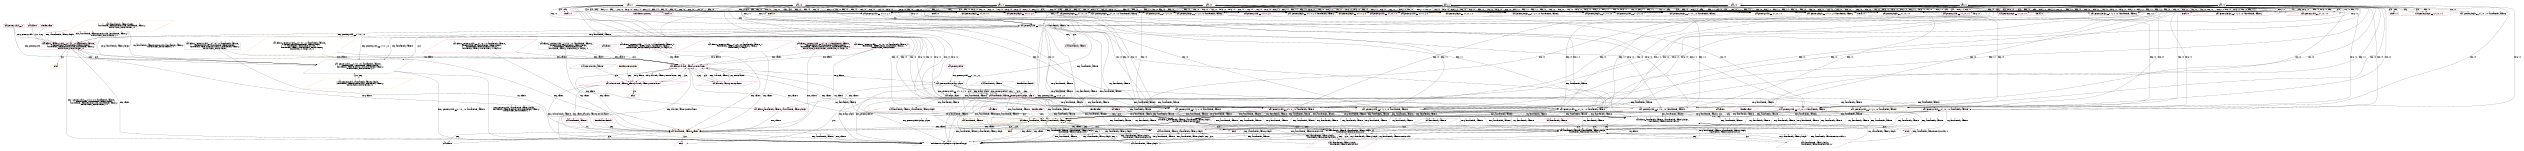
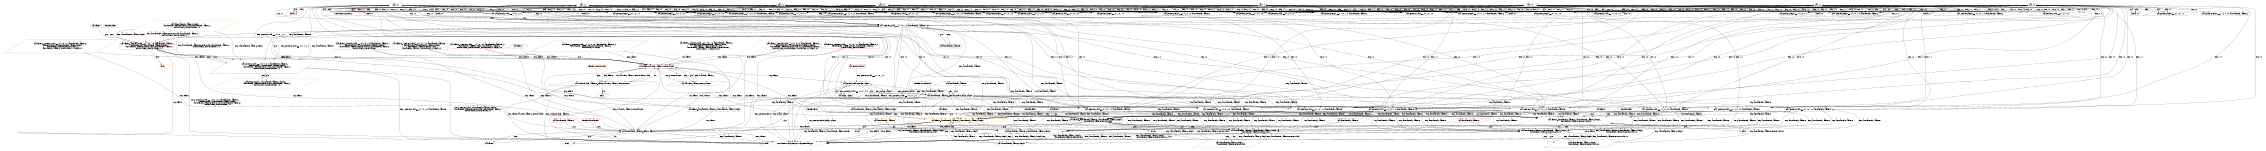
(14, 26) -> none
(592, 66) -> none
none -> (840, 89)
